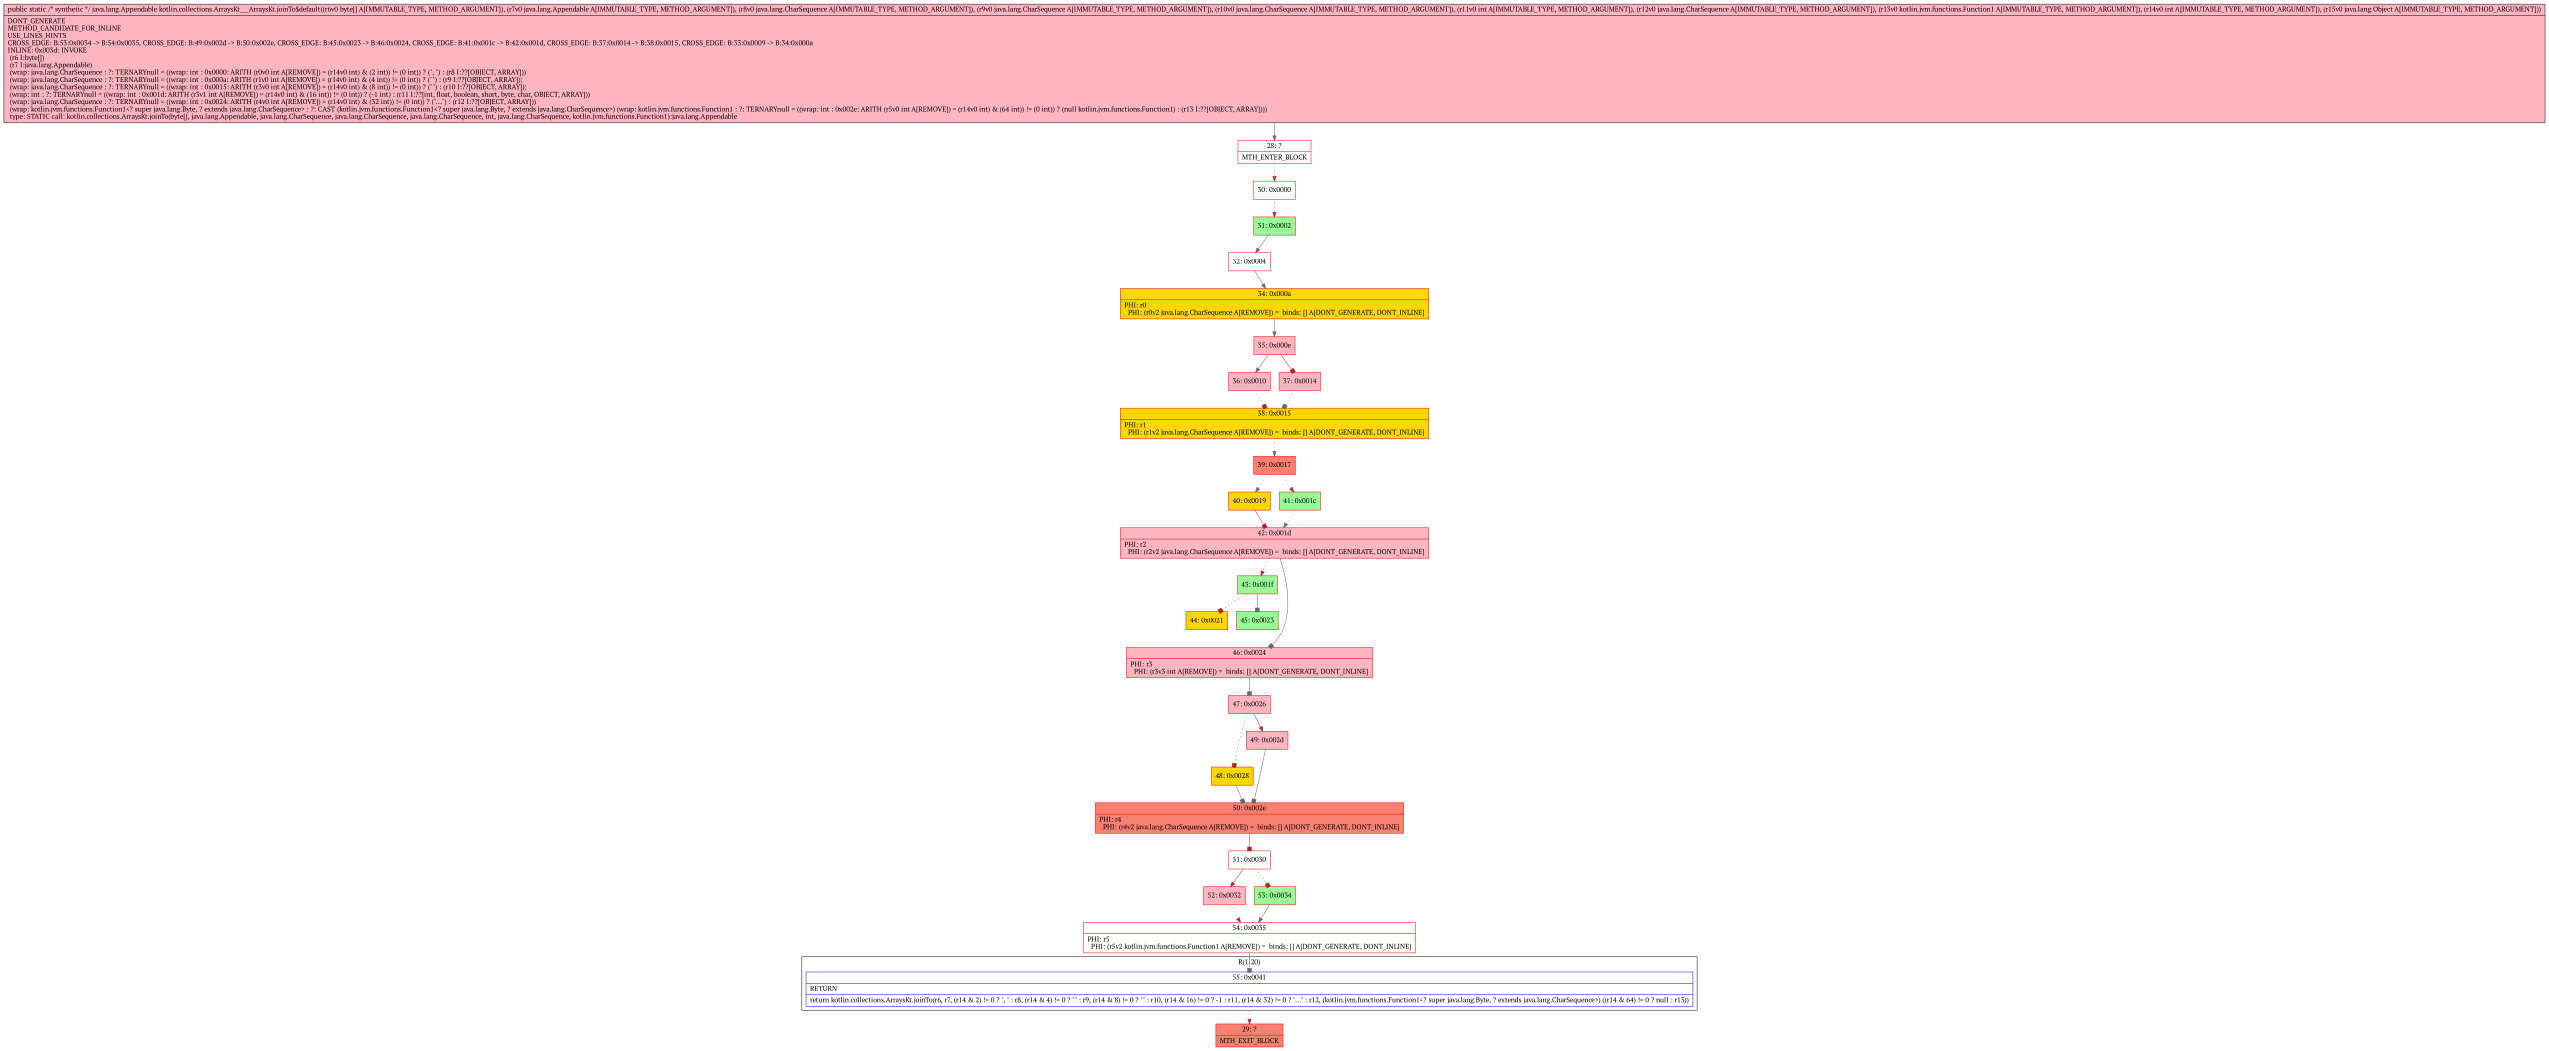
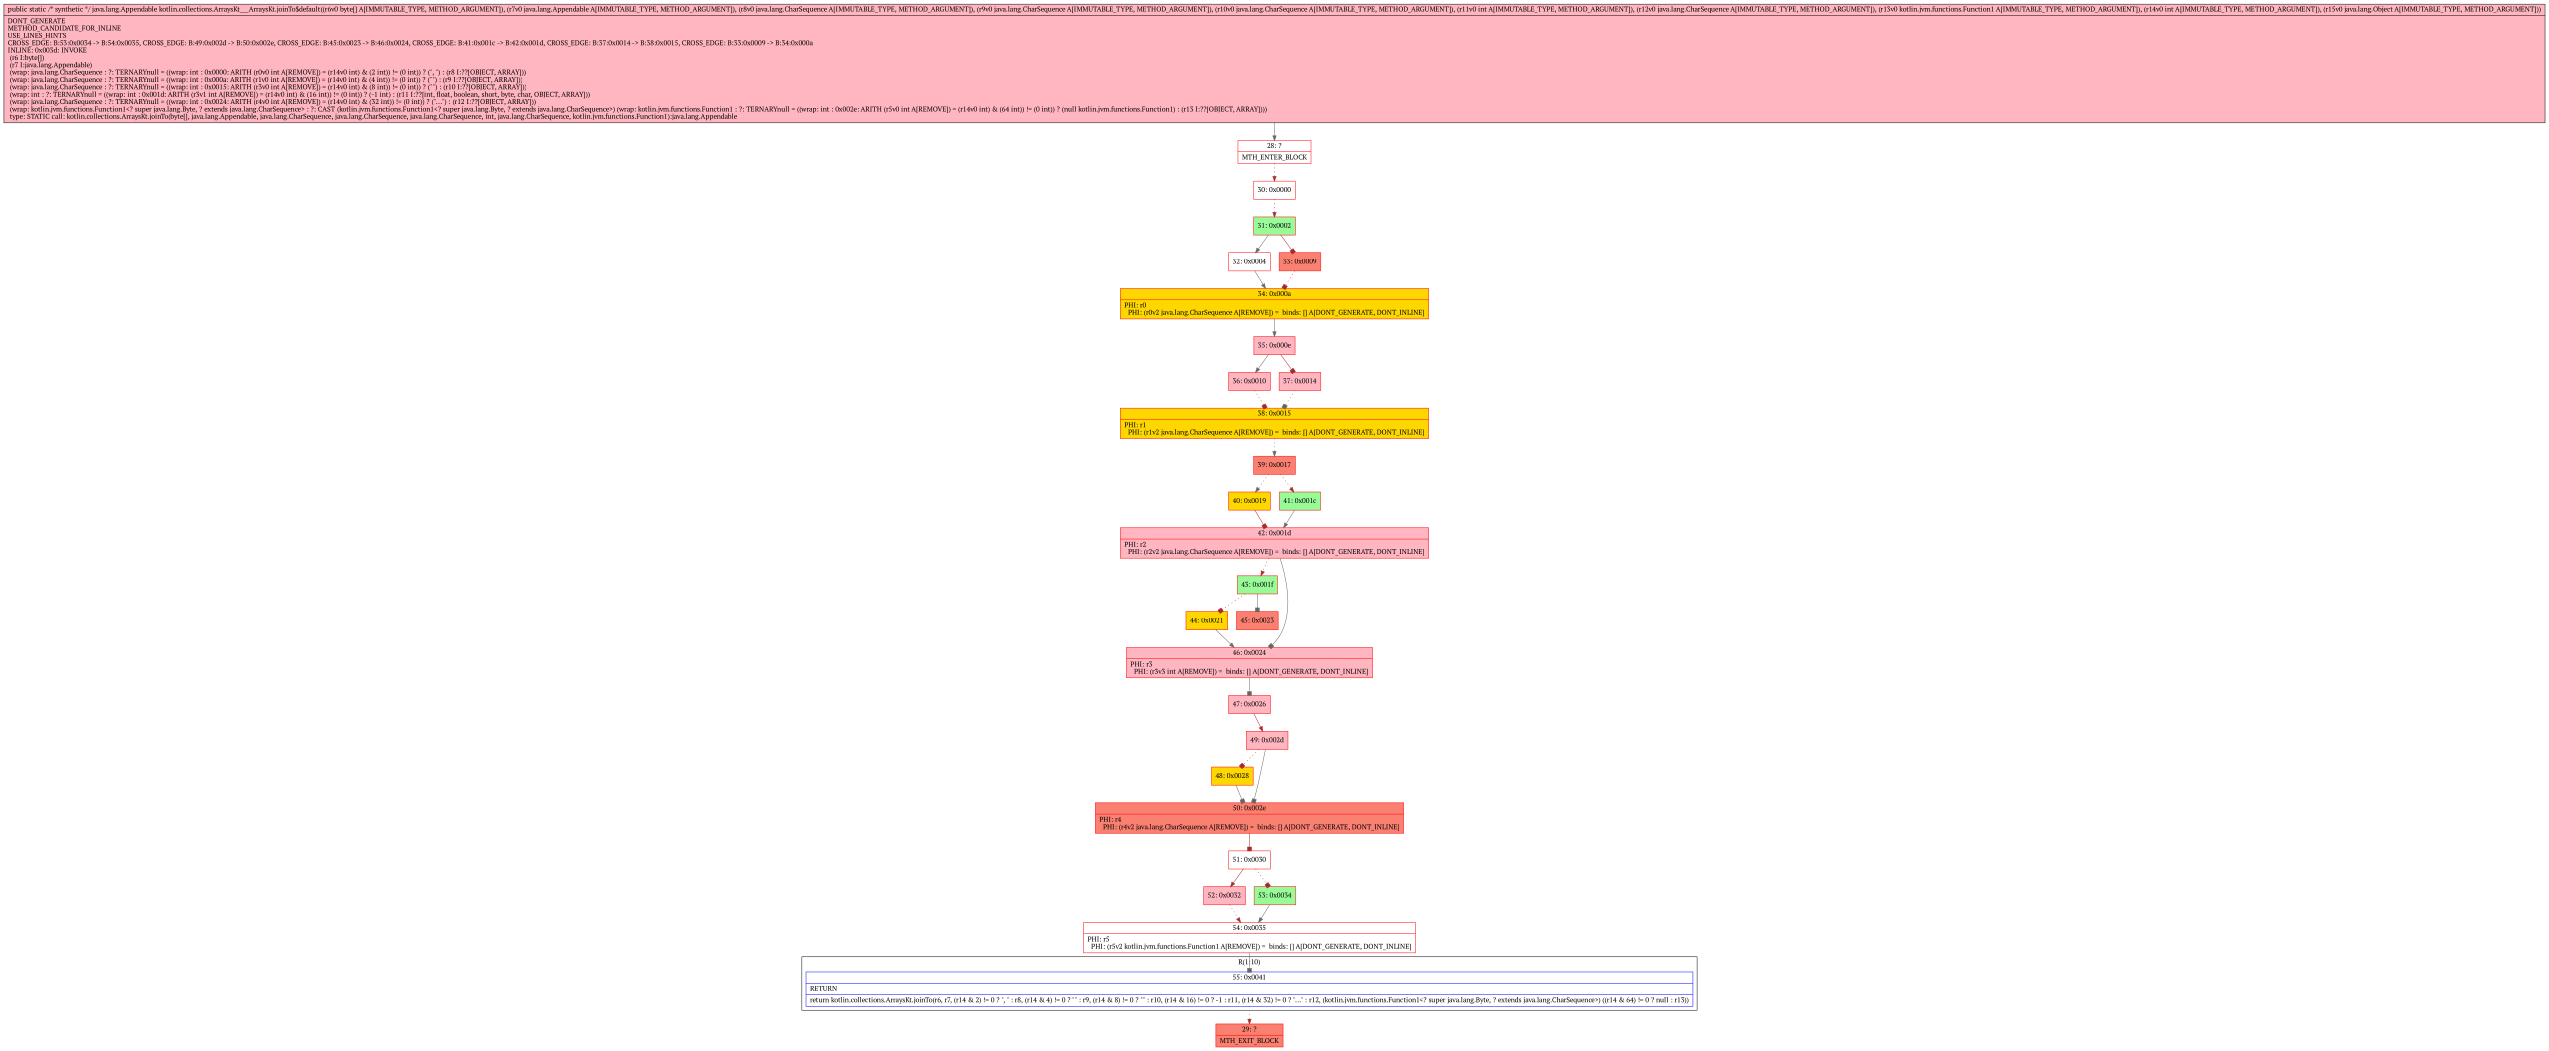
none -> (1300, 262)
(1290, 517) -> (1290, 517)
(1257, 621) -> (1257, 621)
none -> (1223, 637)
(1240, 738) -> (1251, 756)
(1249, 962) -> (1249, 962)
